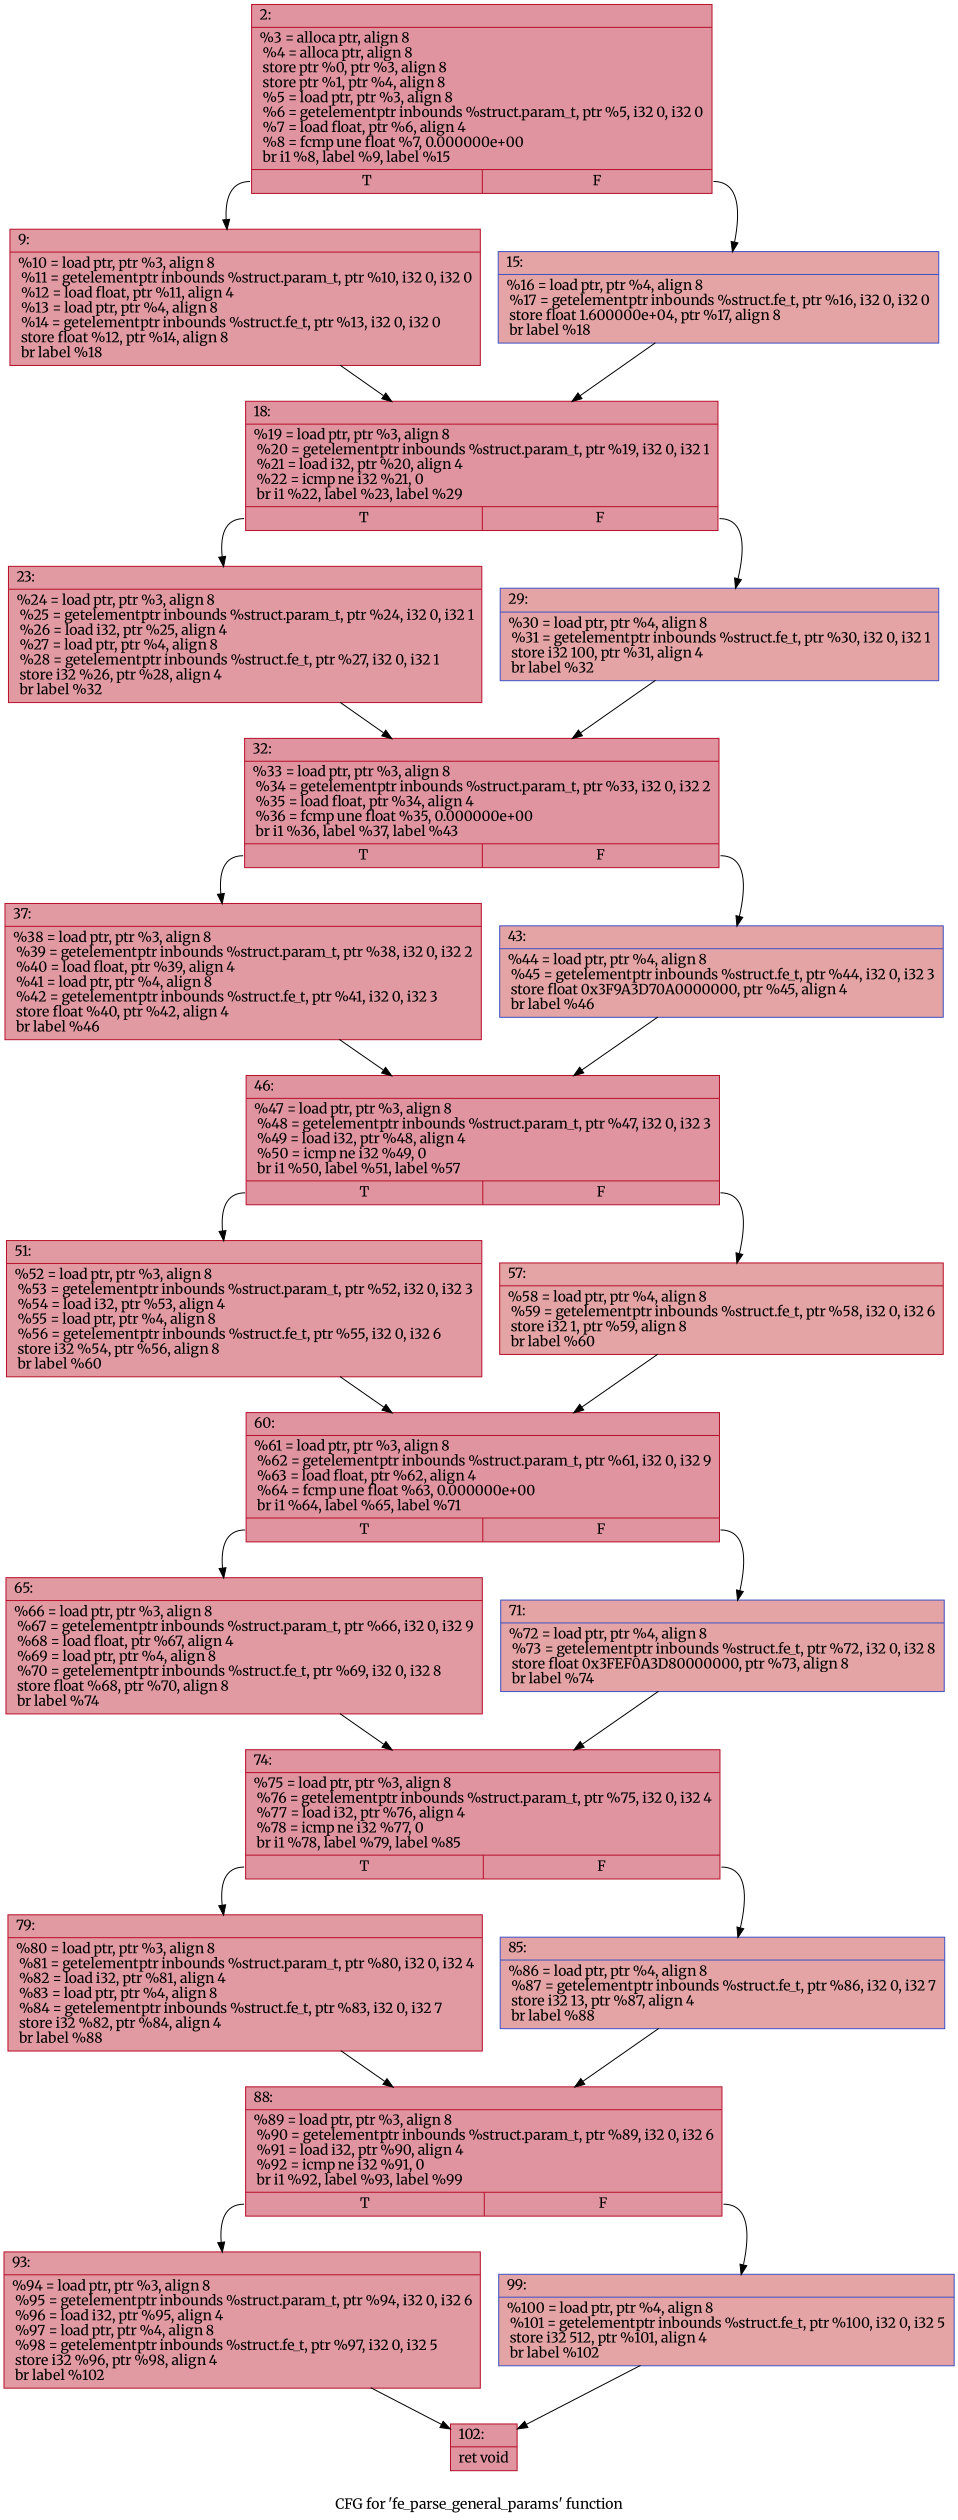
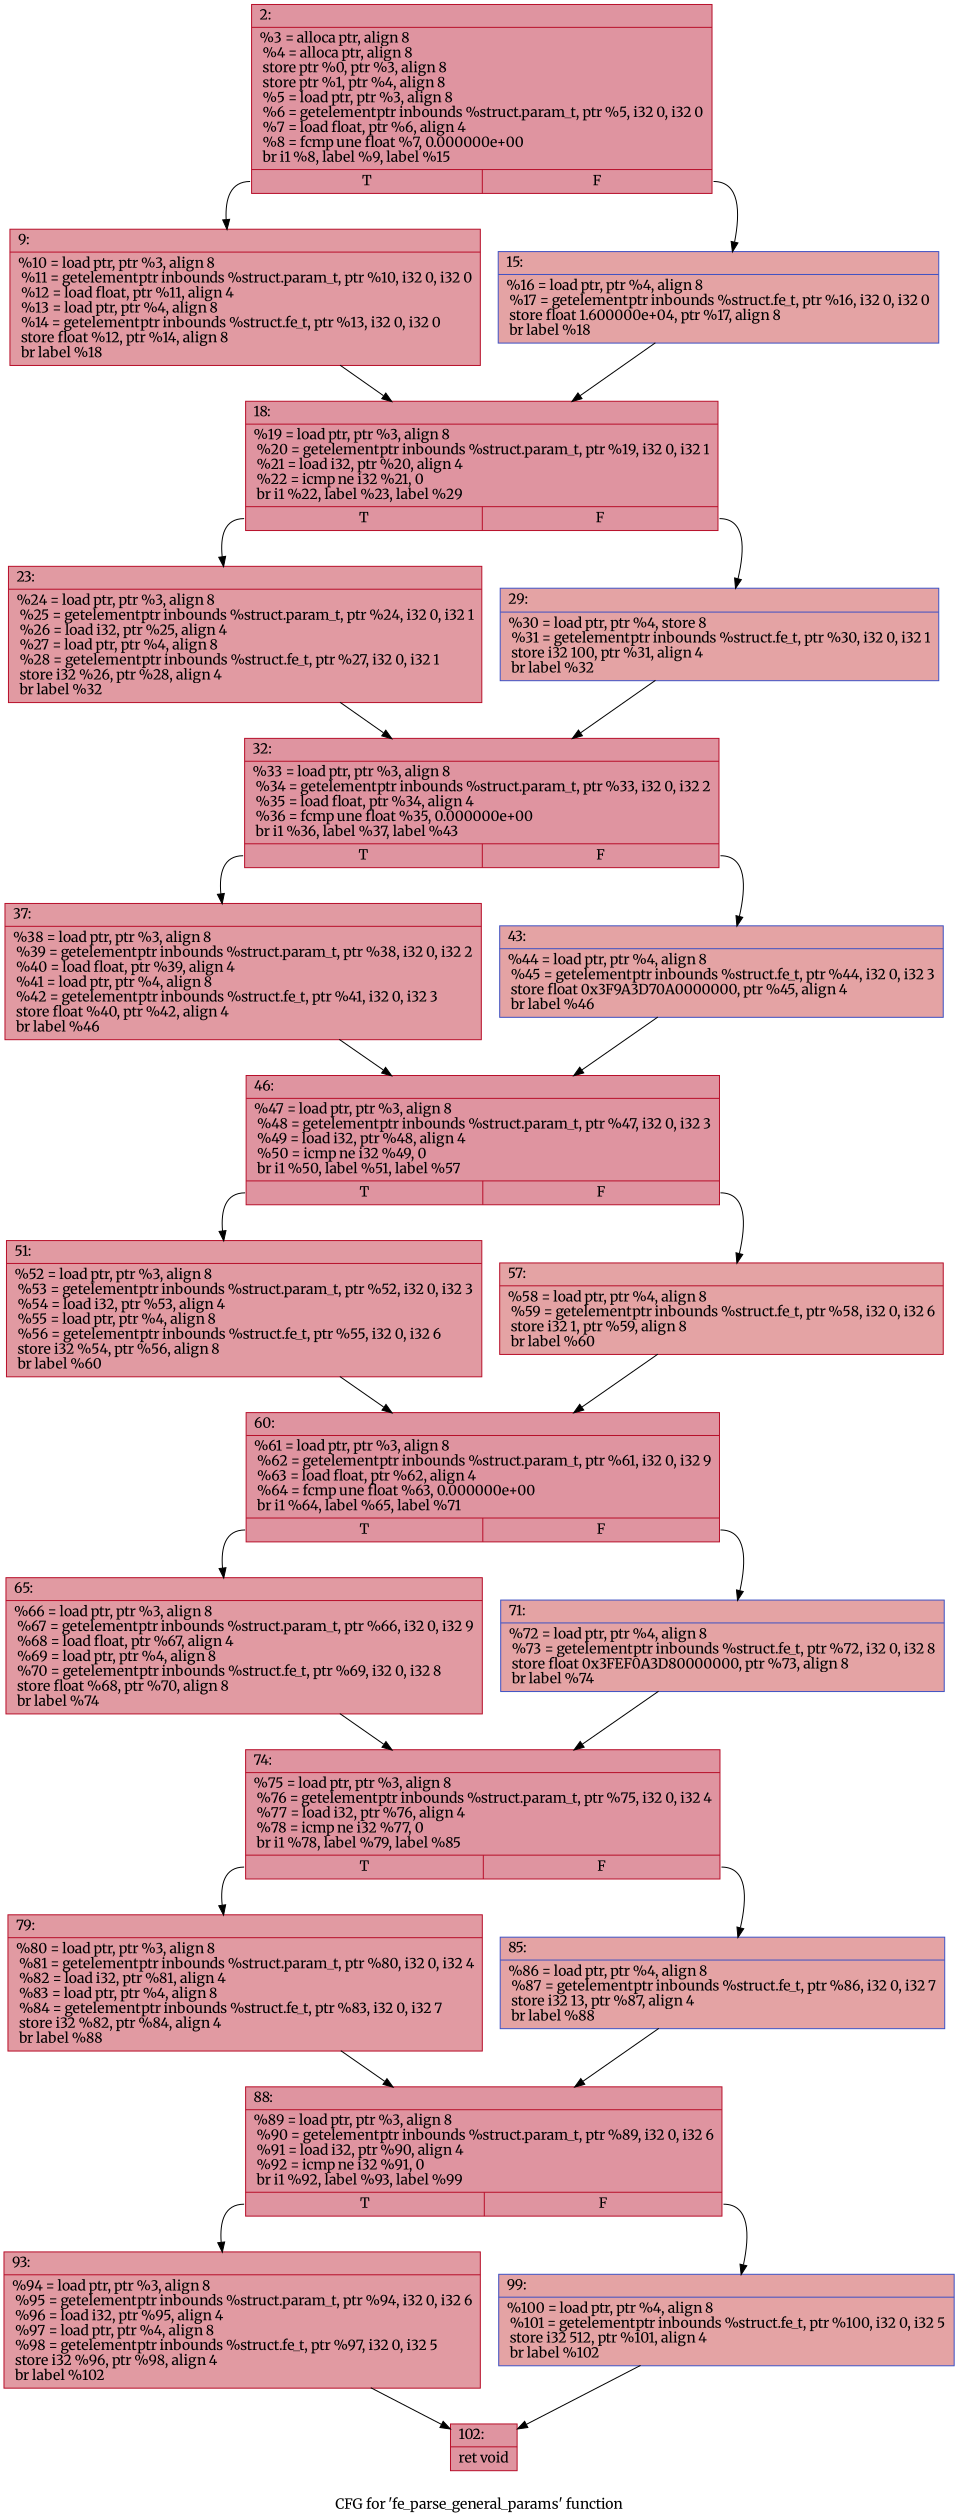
(608, 624) -> (608, 624)
